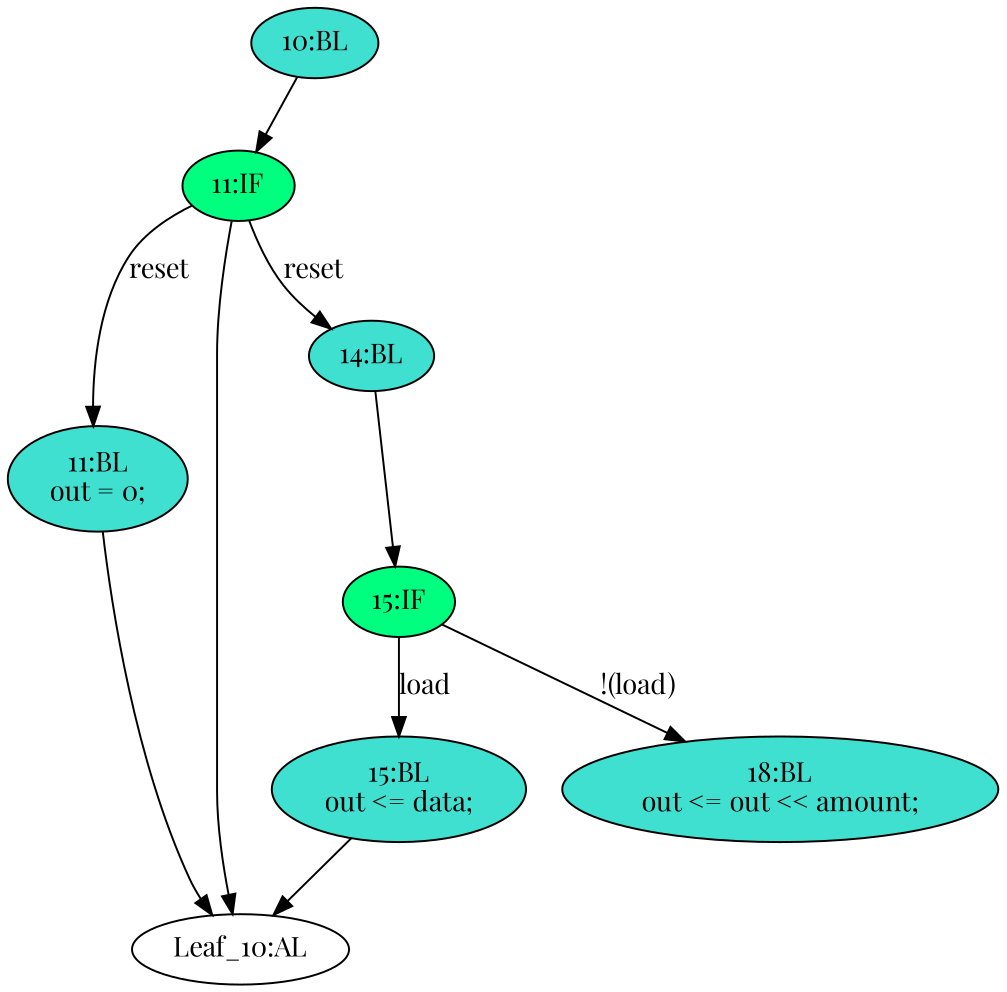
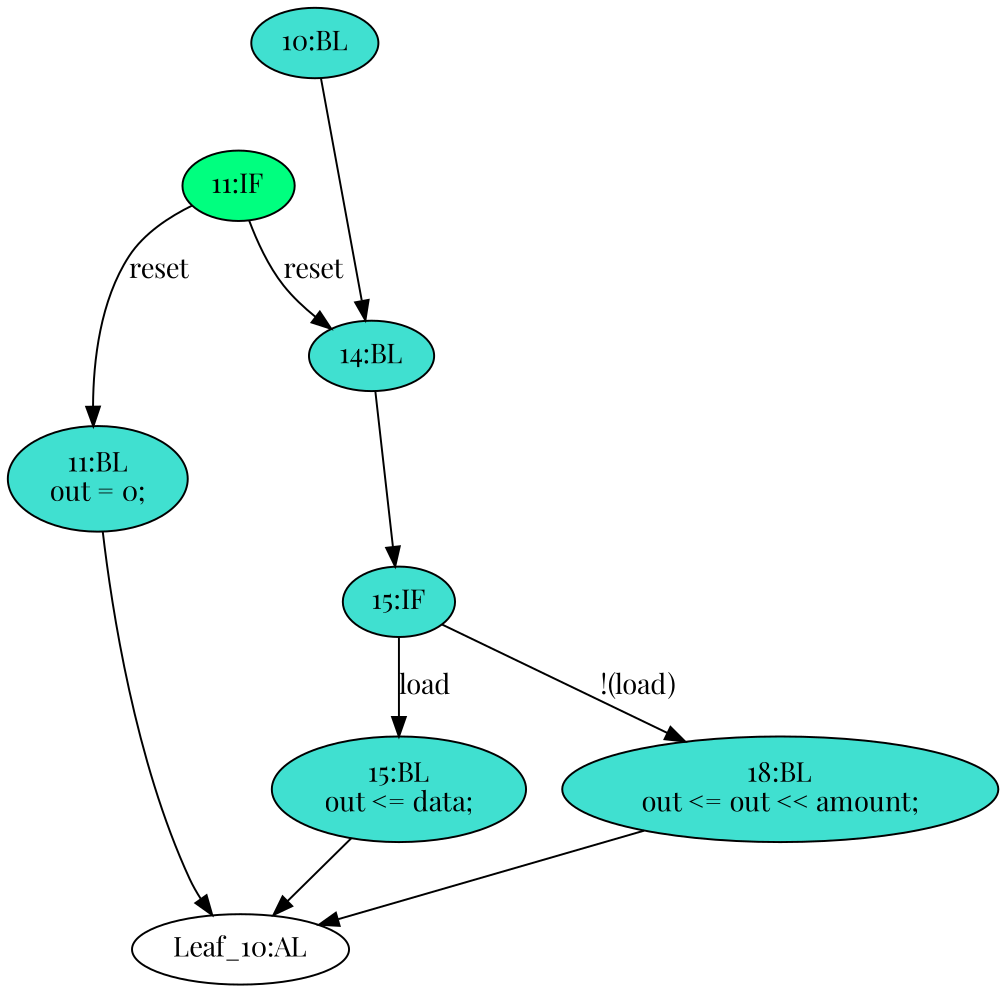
(281, 106) -> (341, 190)
(217, 558) -> (491, 875)
(399, 602) -> (399, 602)
